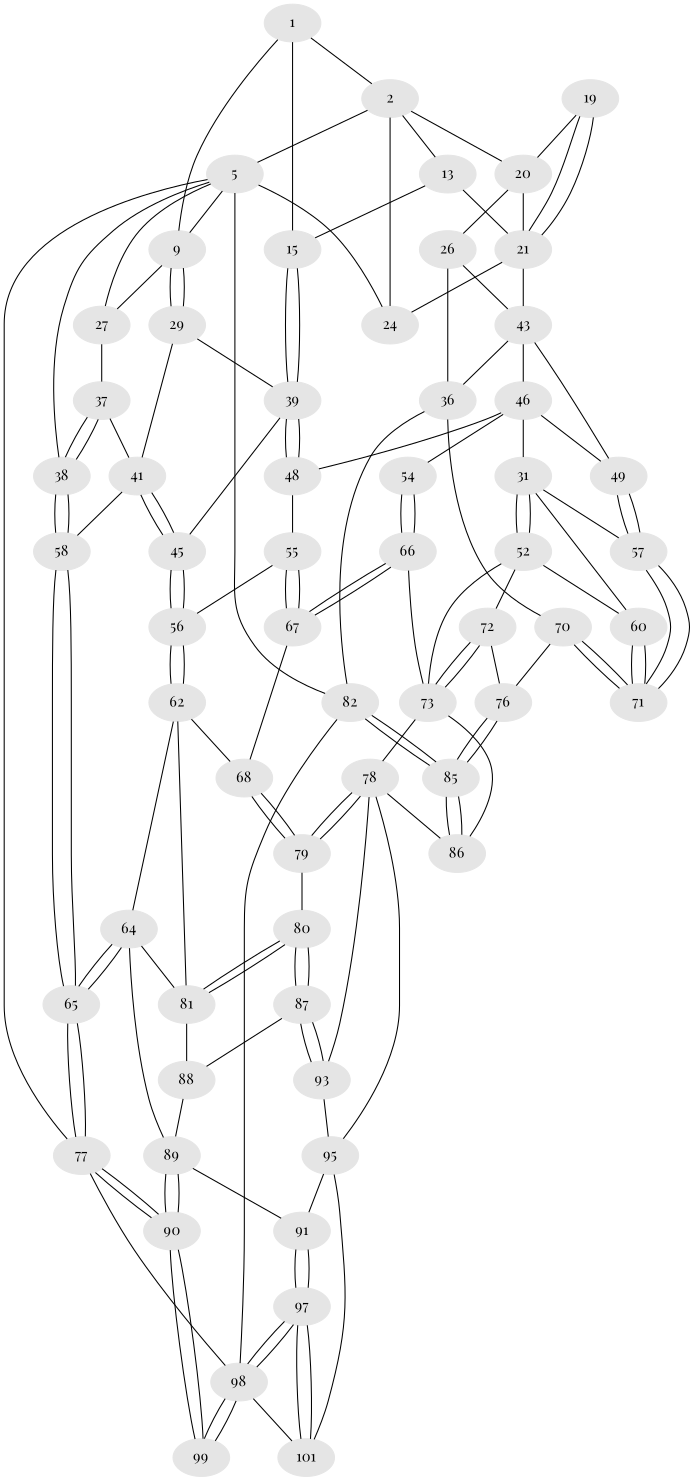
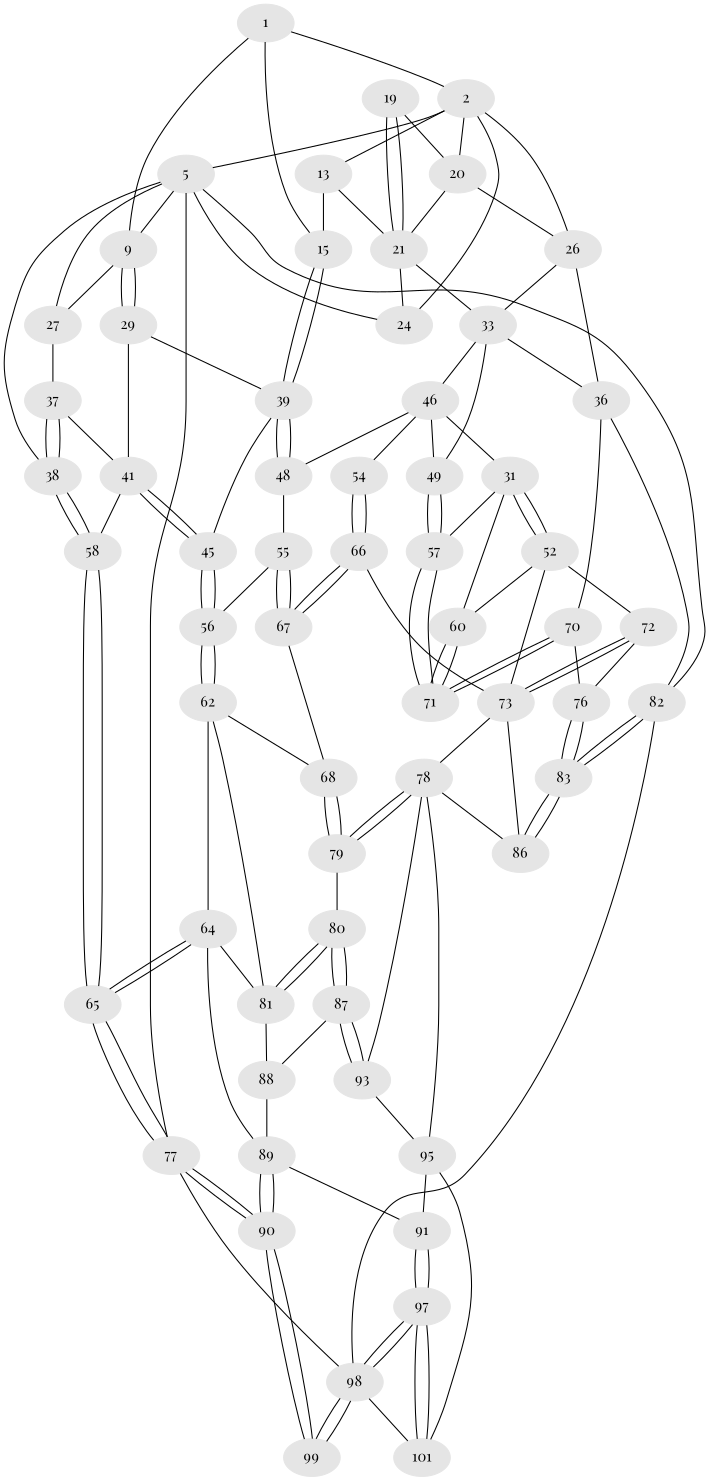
none -> (536, 164)
(523, 325) -> (488, 325)
(451, 778) -> (564, 778)
